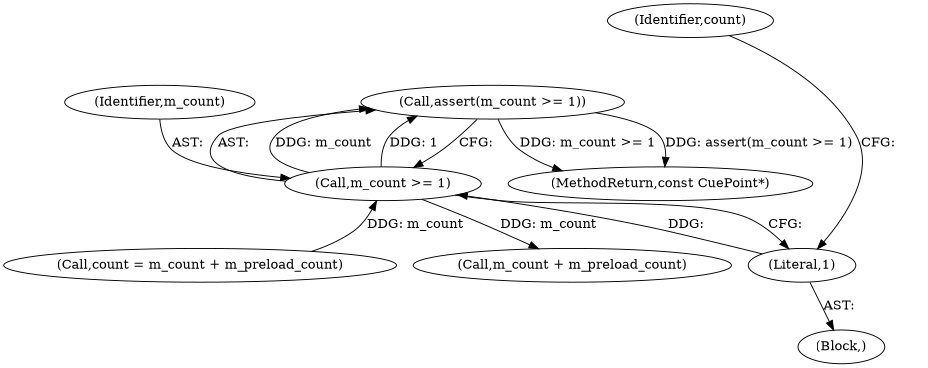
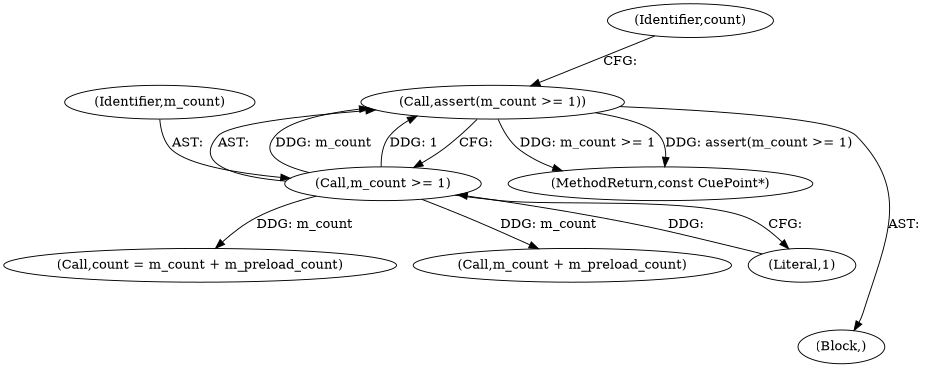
(843, 116) -> (597, 59)
(346, 236) -> (266, 213)
(820, 302) -> (838, 128)
